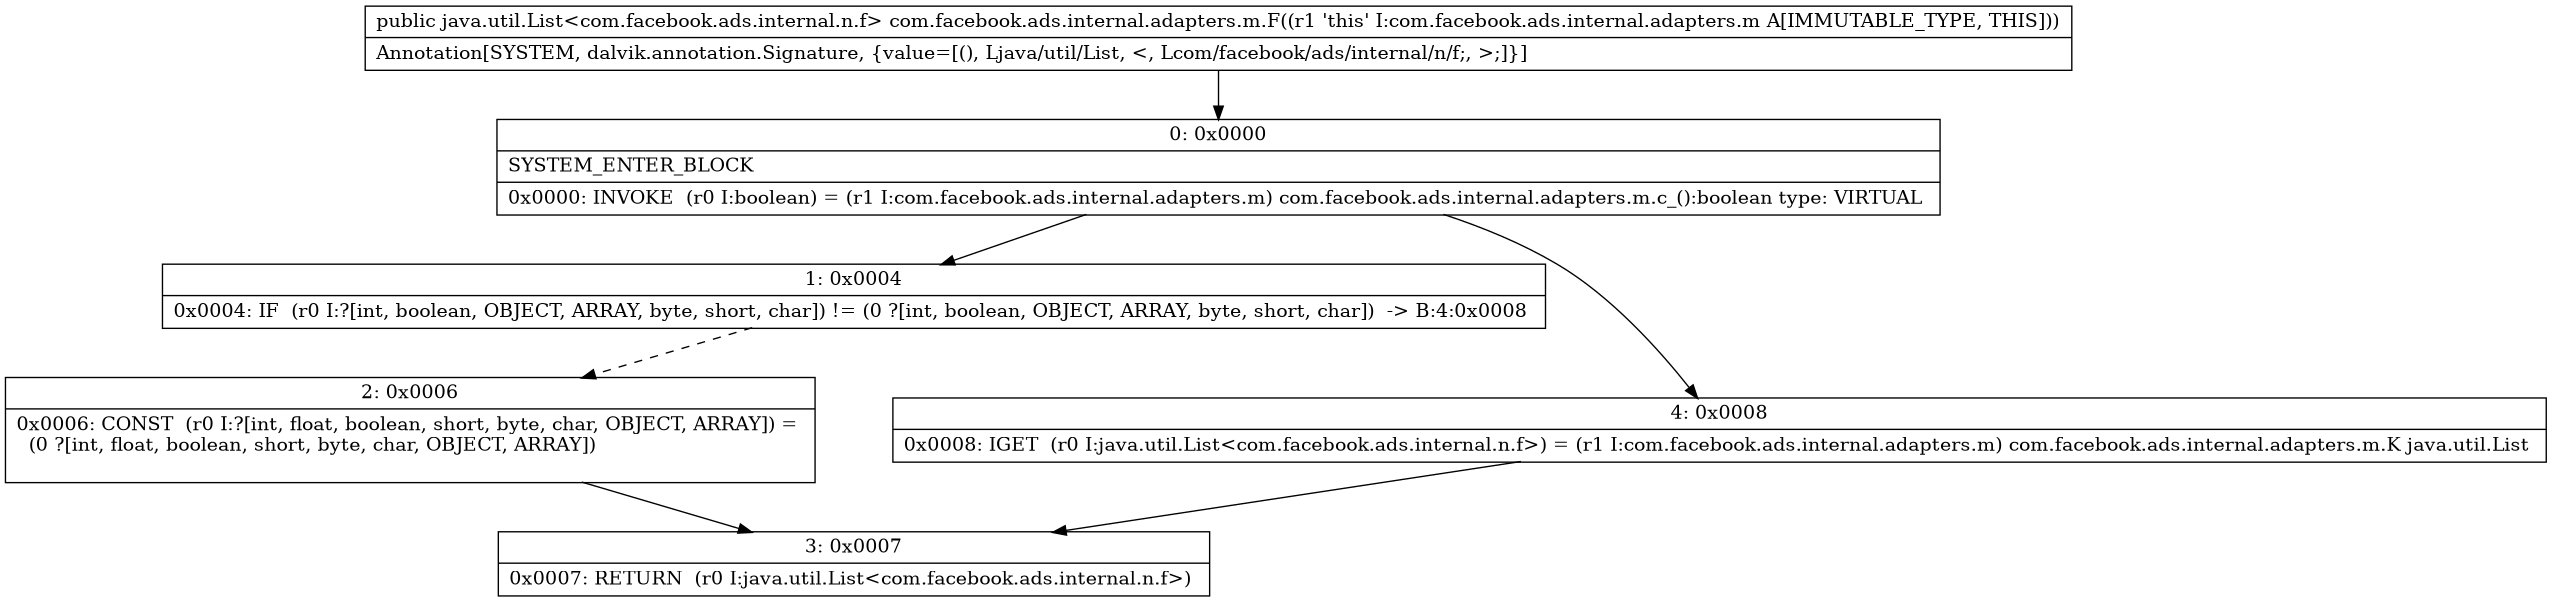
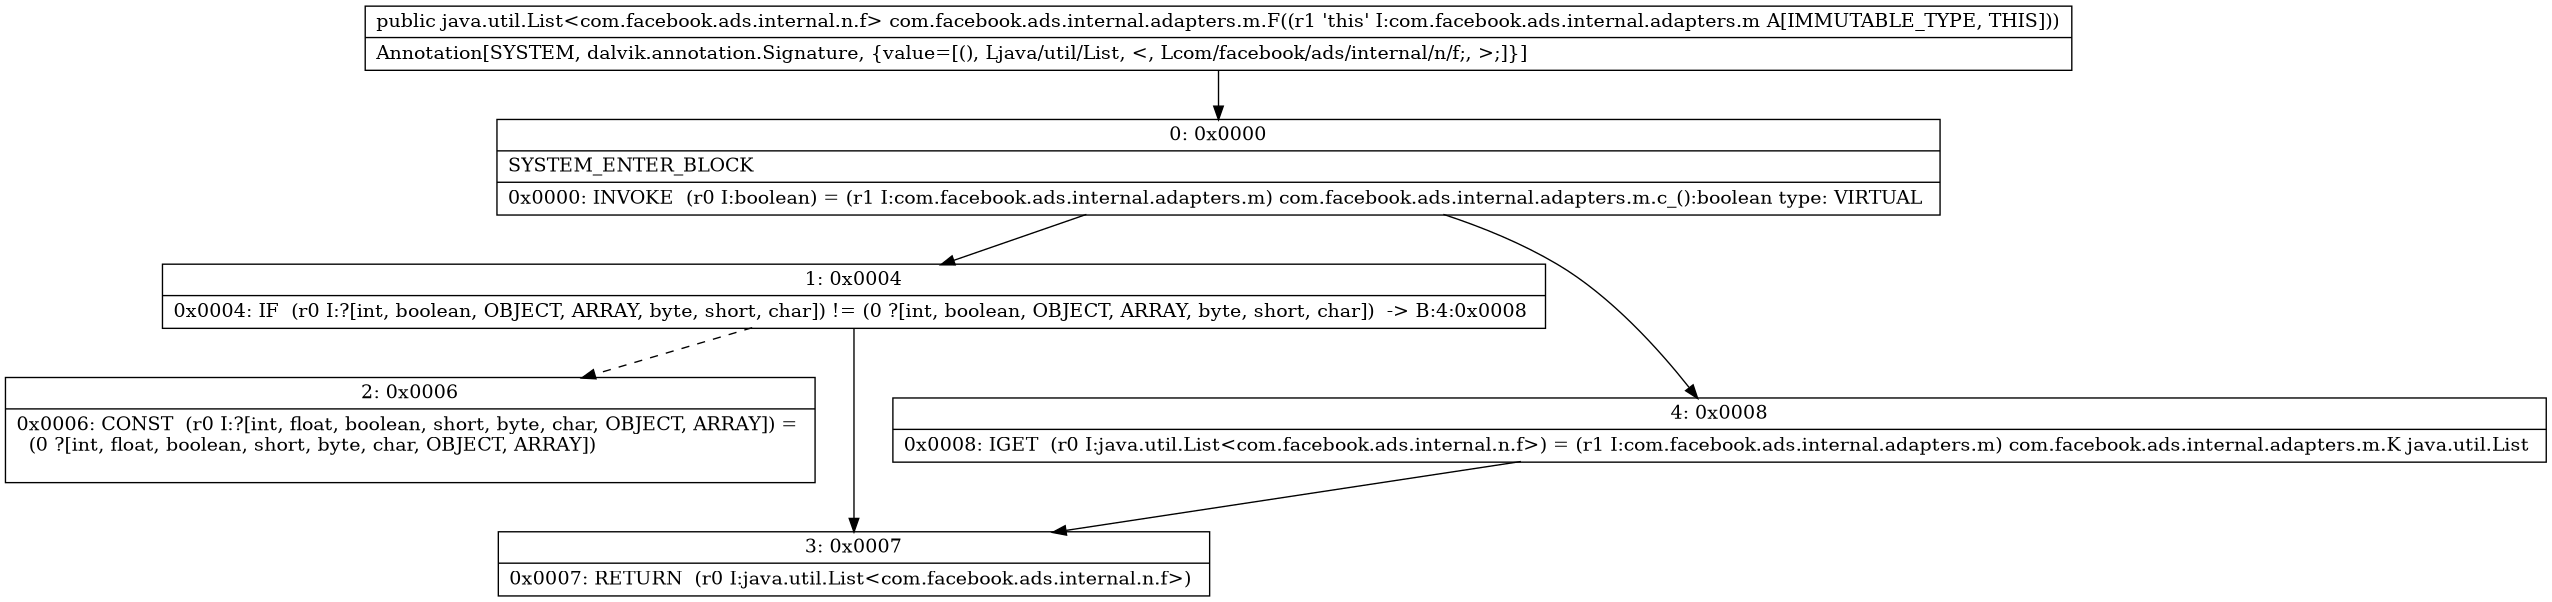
(660, 505) -> (854, 423)
